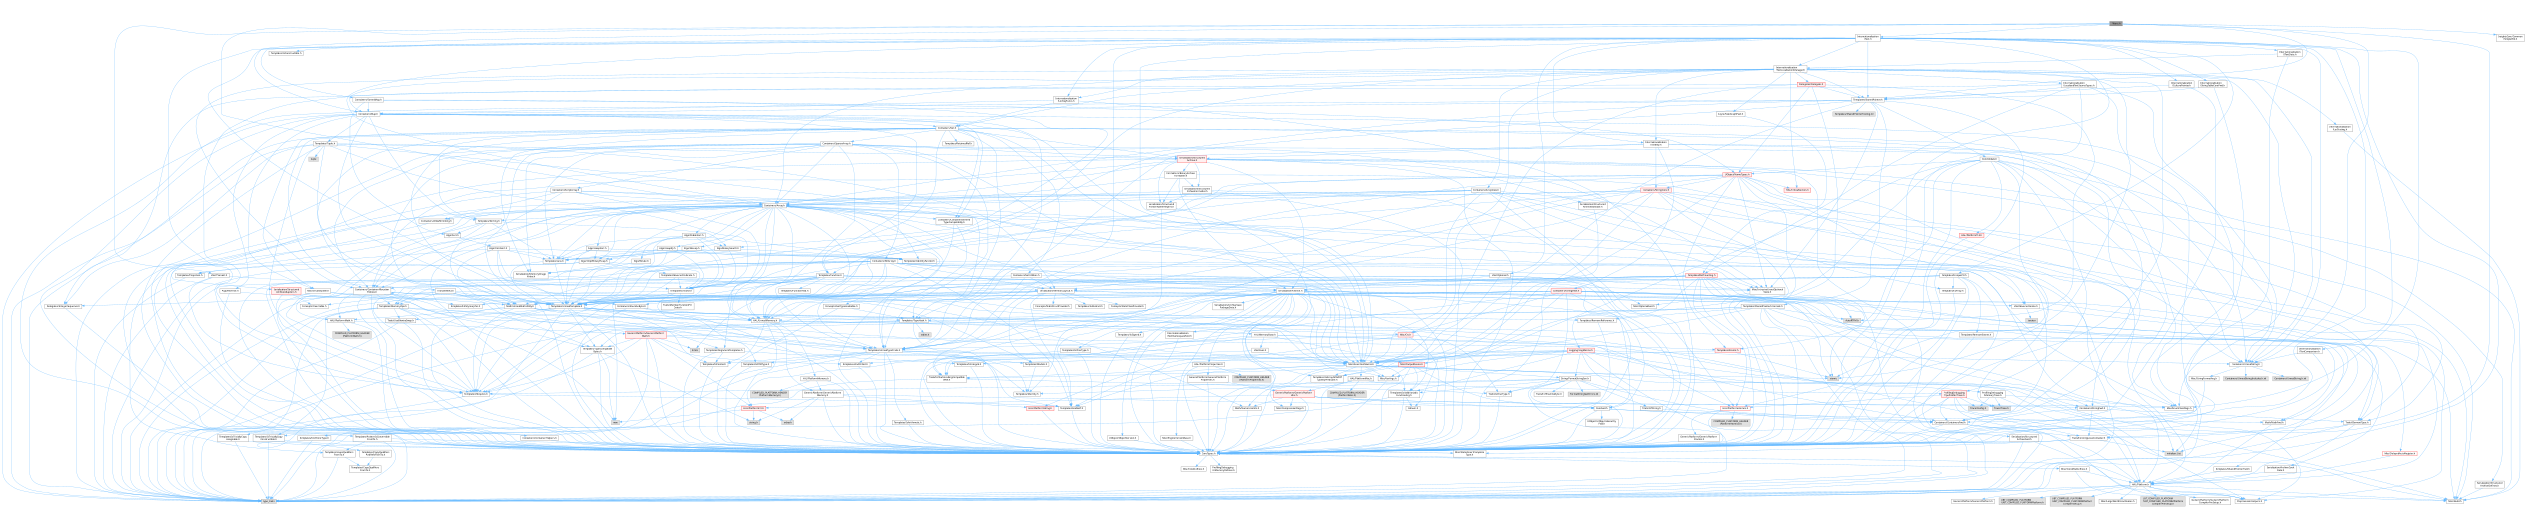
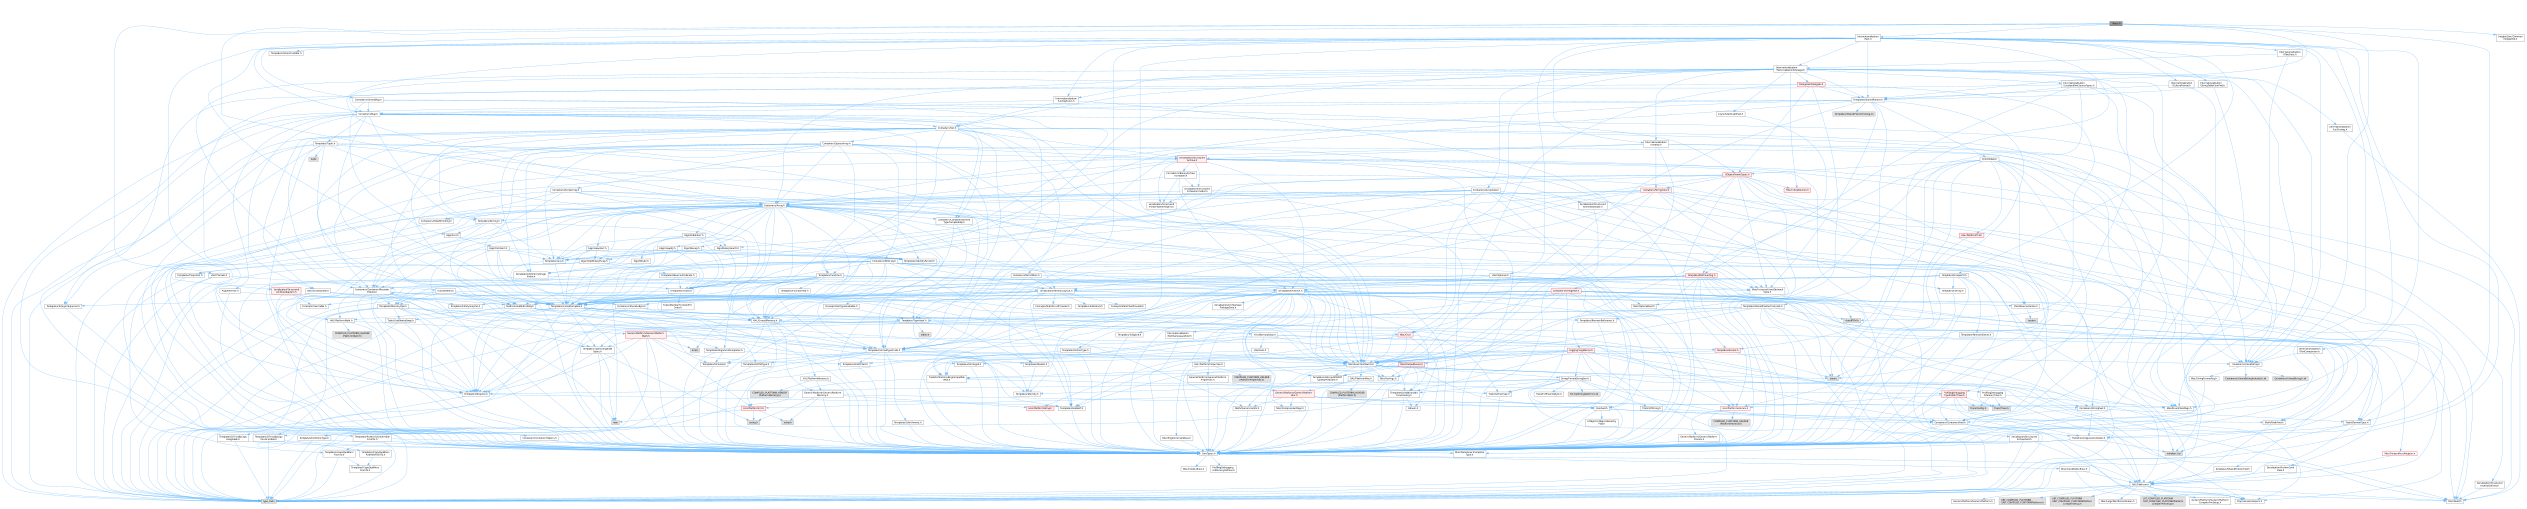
(958, 144) -> none
(1123, 438) -> none
